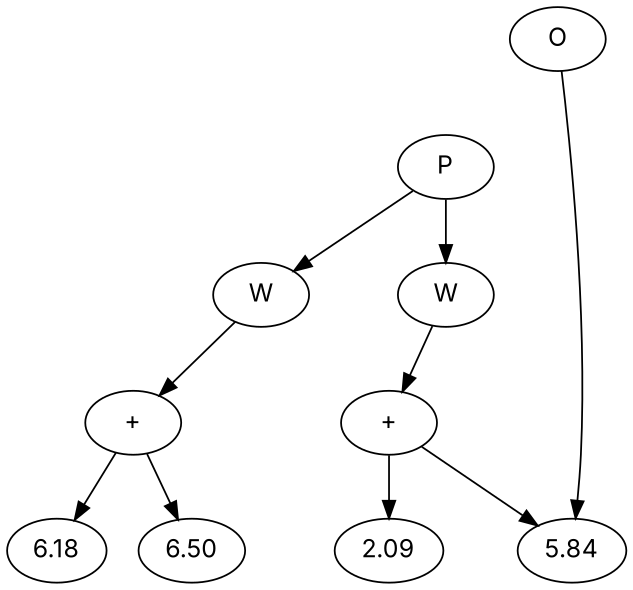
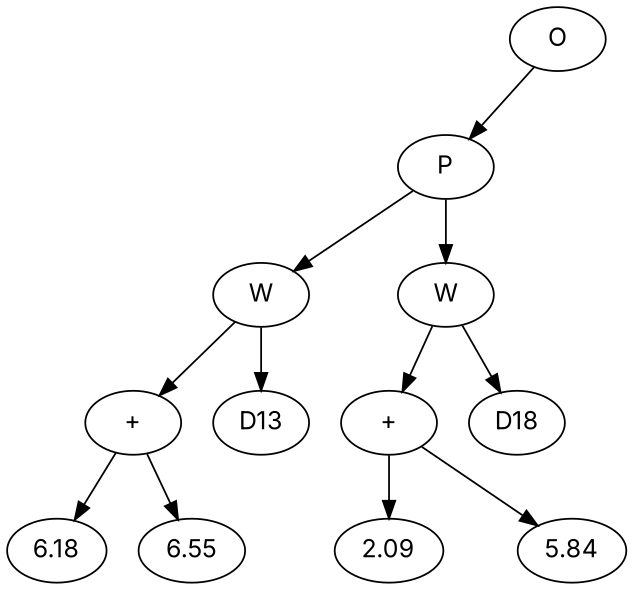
(580, 285) -> (508, 96)
none -> (261, 423)
none -> (517, 423)
(192, 551) -> (192, 551)
